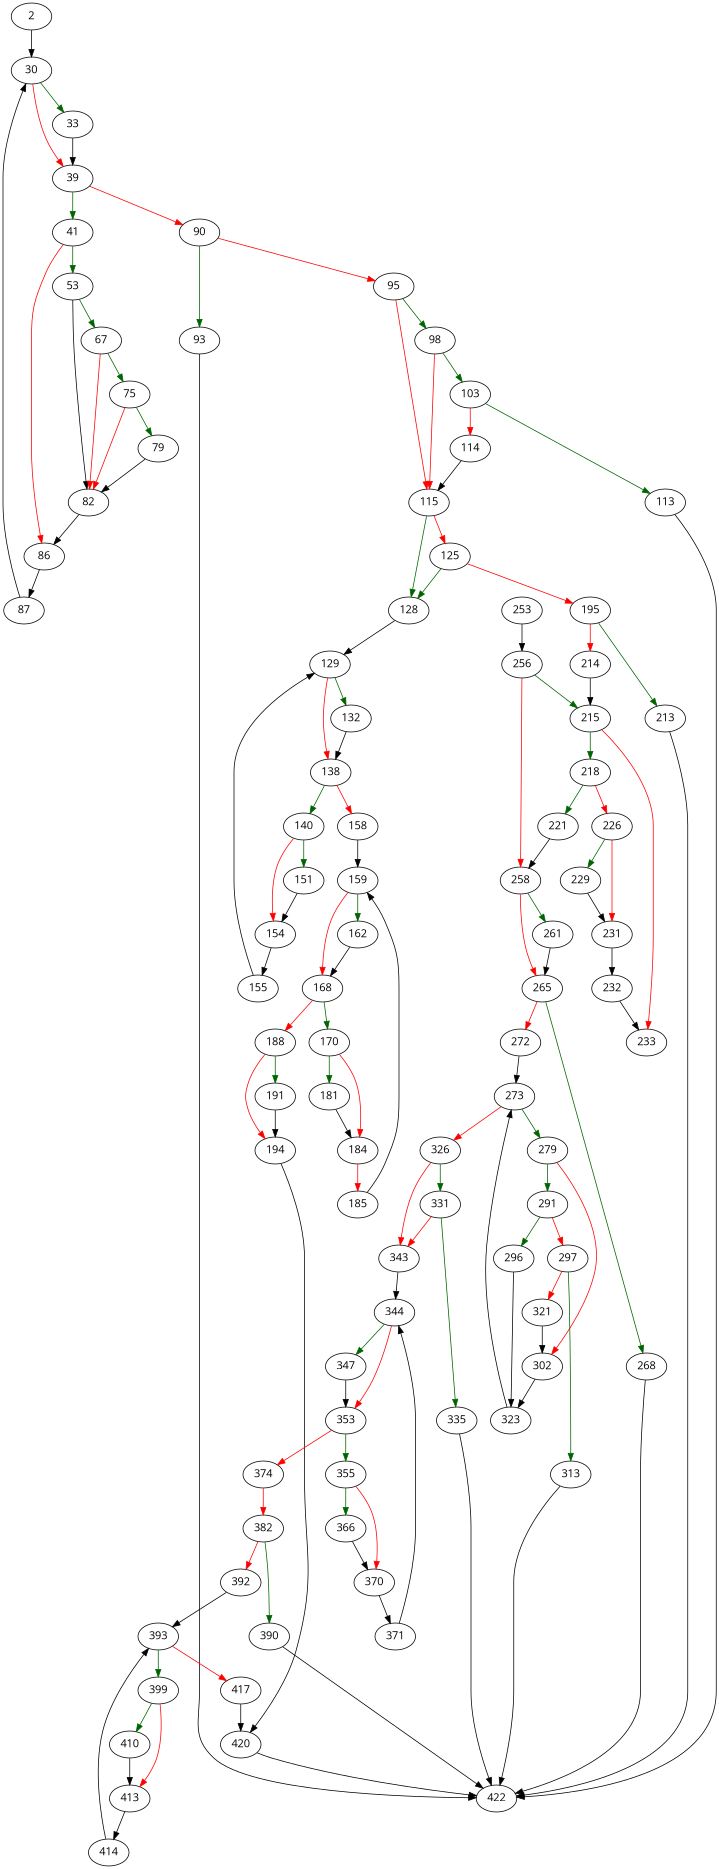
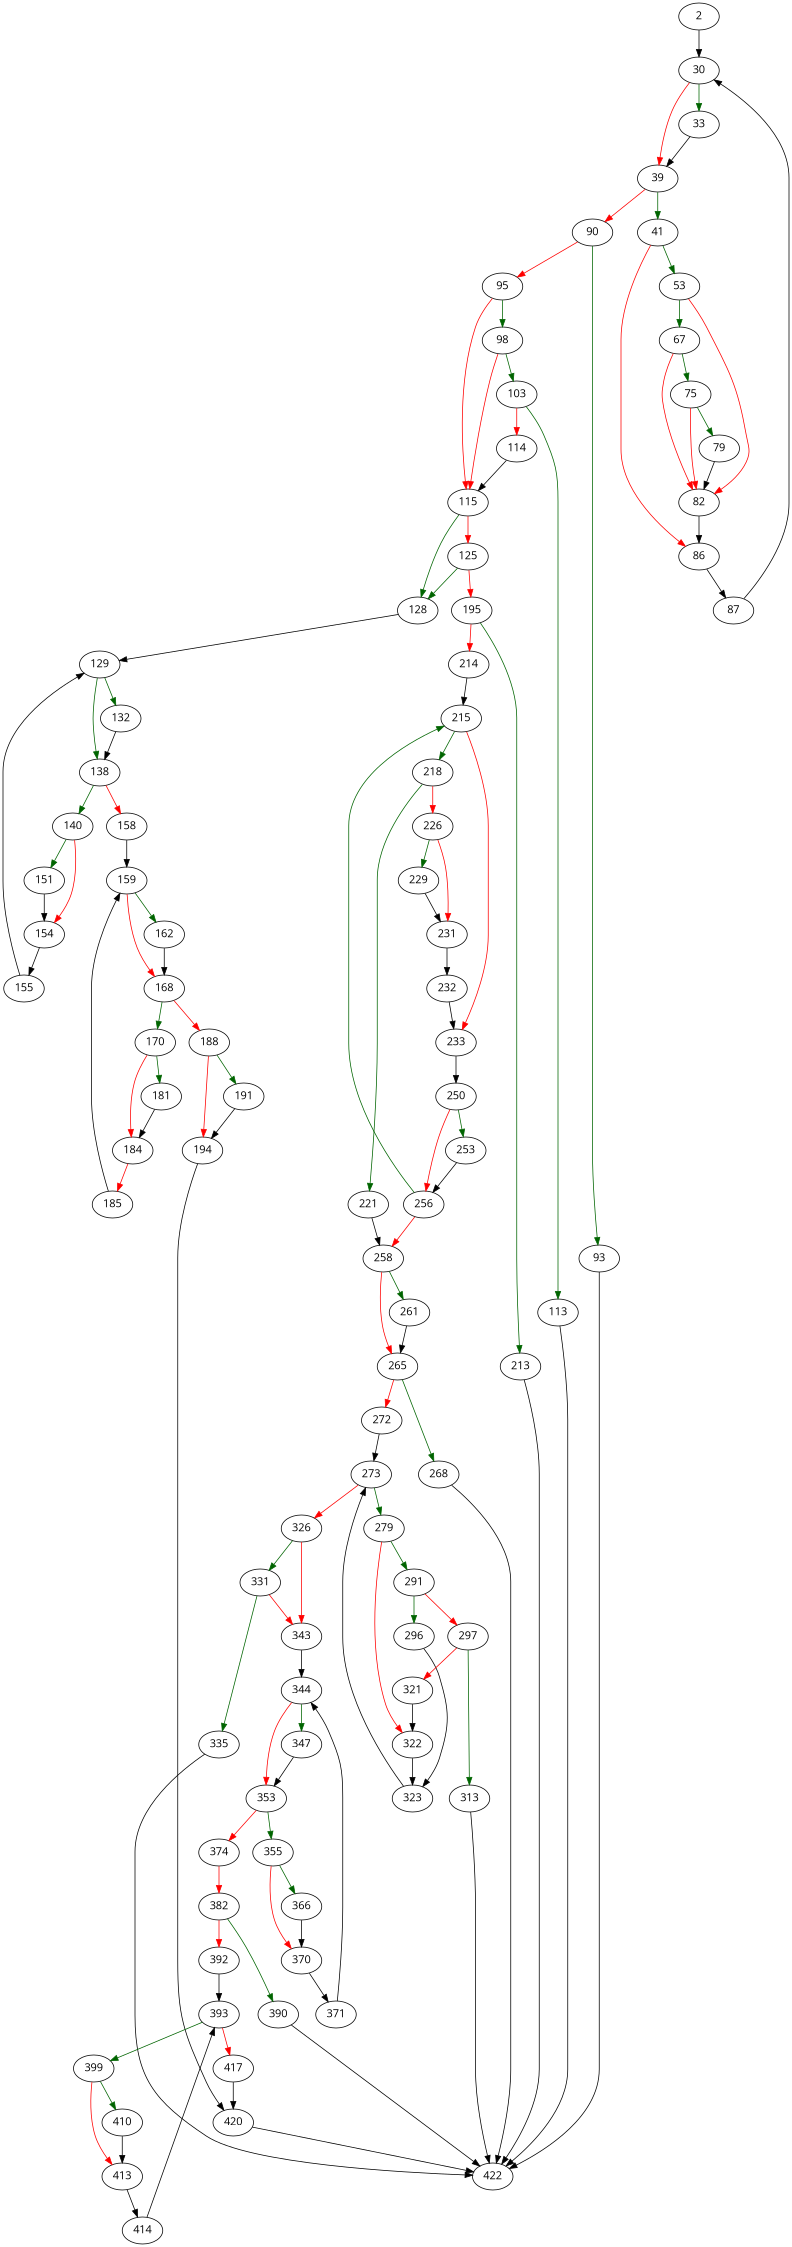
(77, 391) -> (737, 394)
(323, 715) -> (93, 715)
none -> (456, 1096)
(542, 1366) -> (412, 1744)
